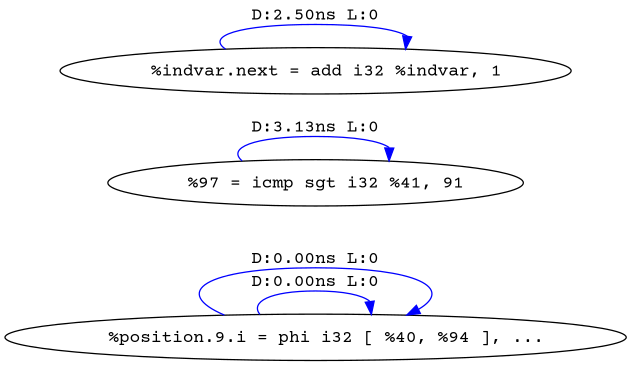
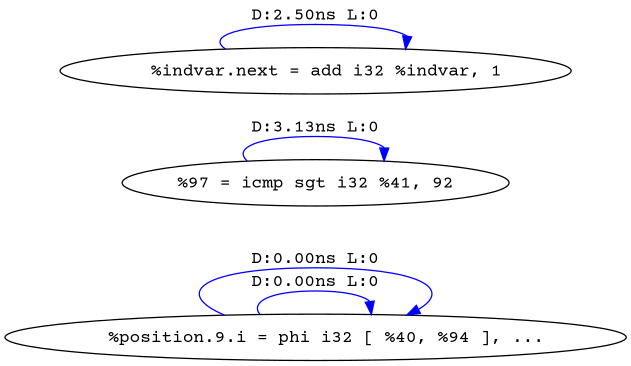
(316, 183) -> (316, 183)
